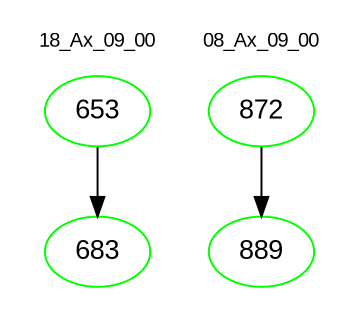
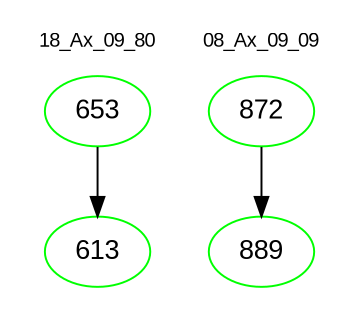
(98, 42) -> (98, 42)
(261, 42) -> (261, 42)
(98, 252) -> (98, 252)
